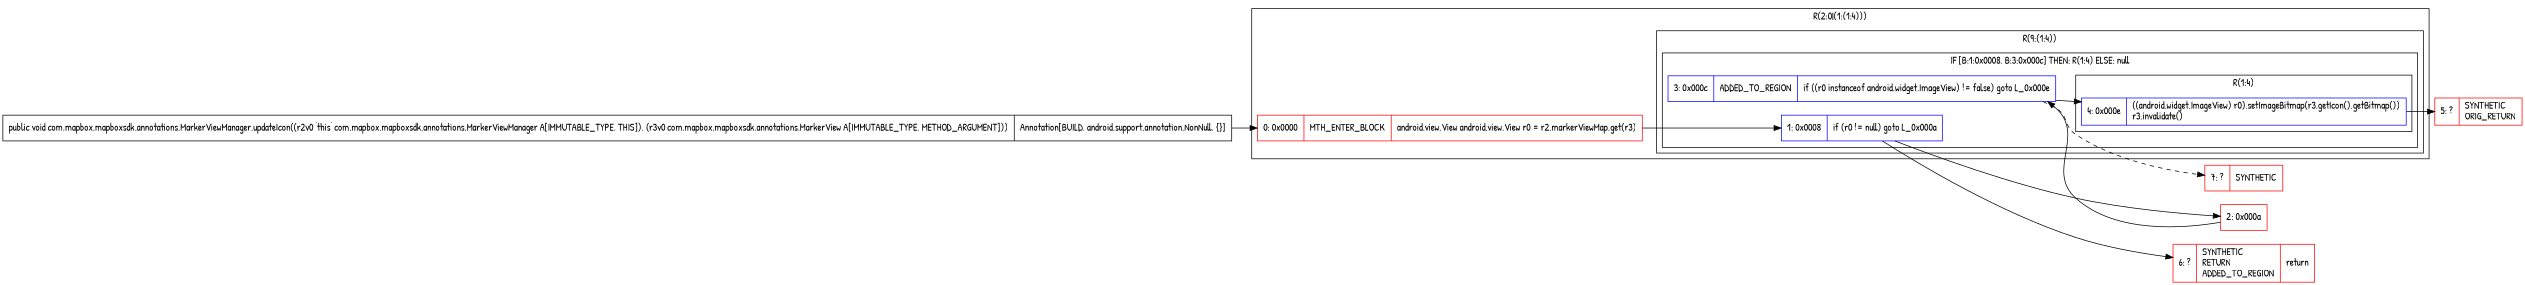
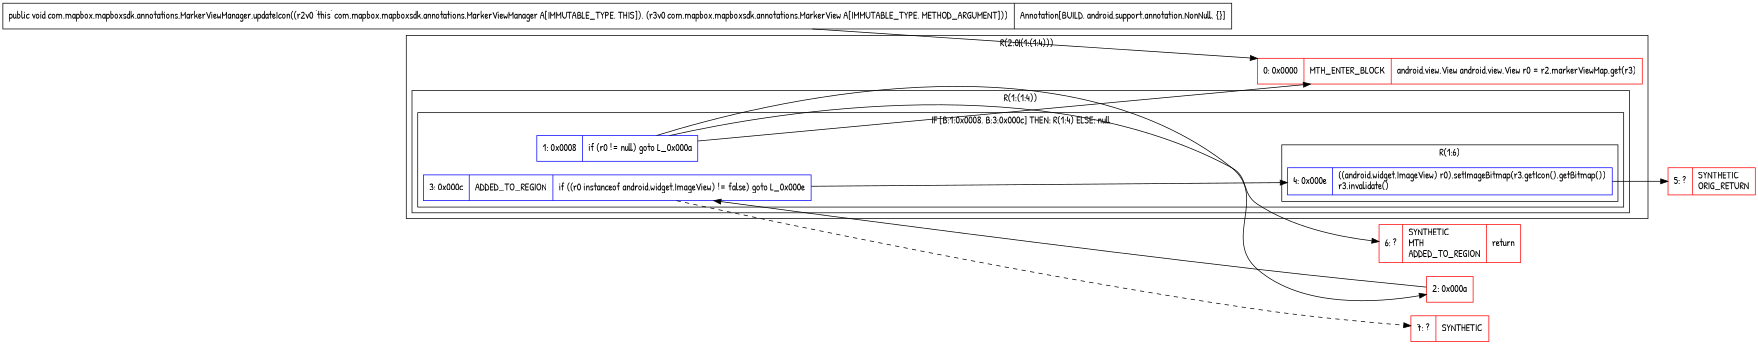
(2040, 39) -> (1021, 99)
(2244, 83) -> (1450, 153)
(1708, 128) -> (955, 117)
(2217, 263) -> (1416, 243)
